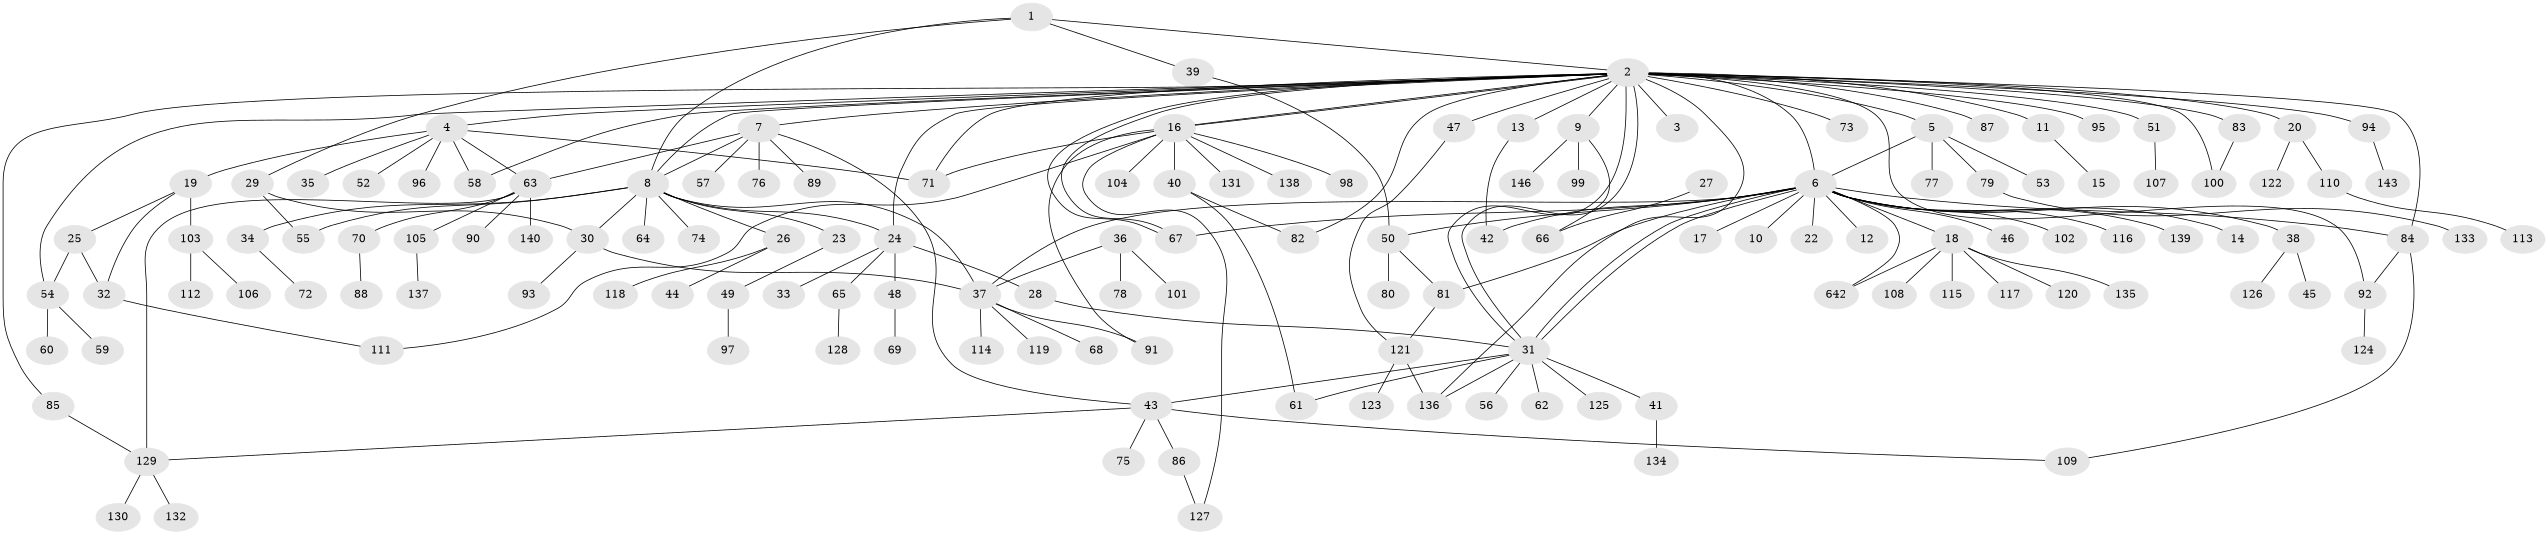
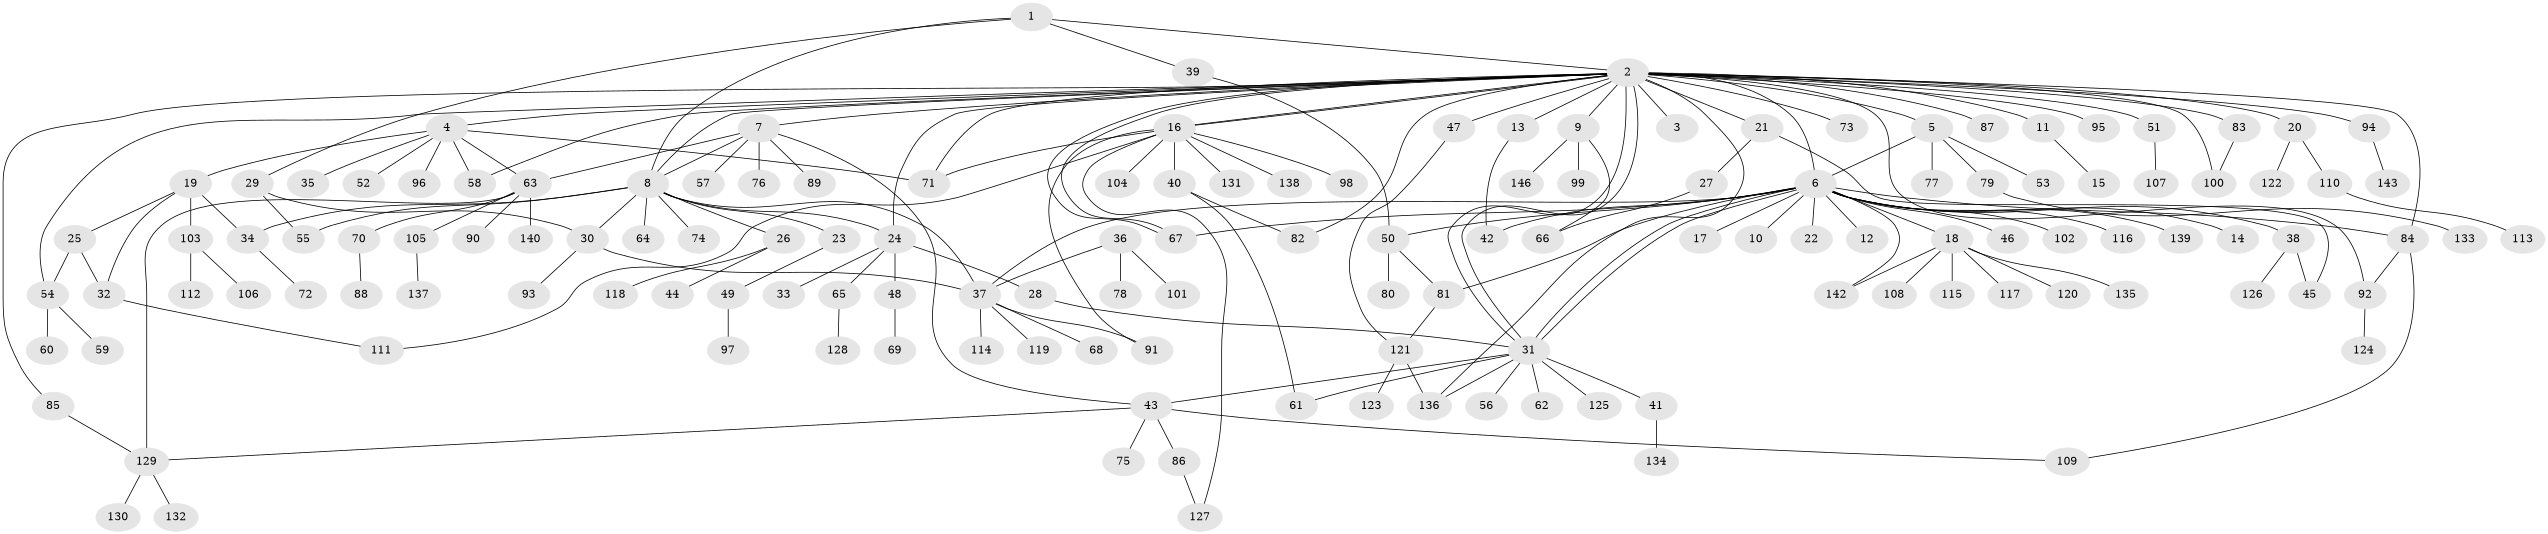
none -> (1762, 128)
none -> (219, 212)
(1836, 295) -> (1836, 295)
